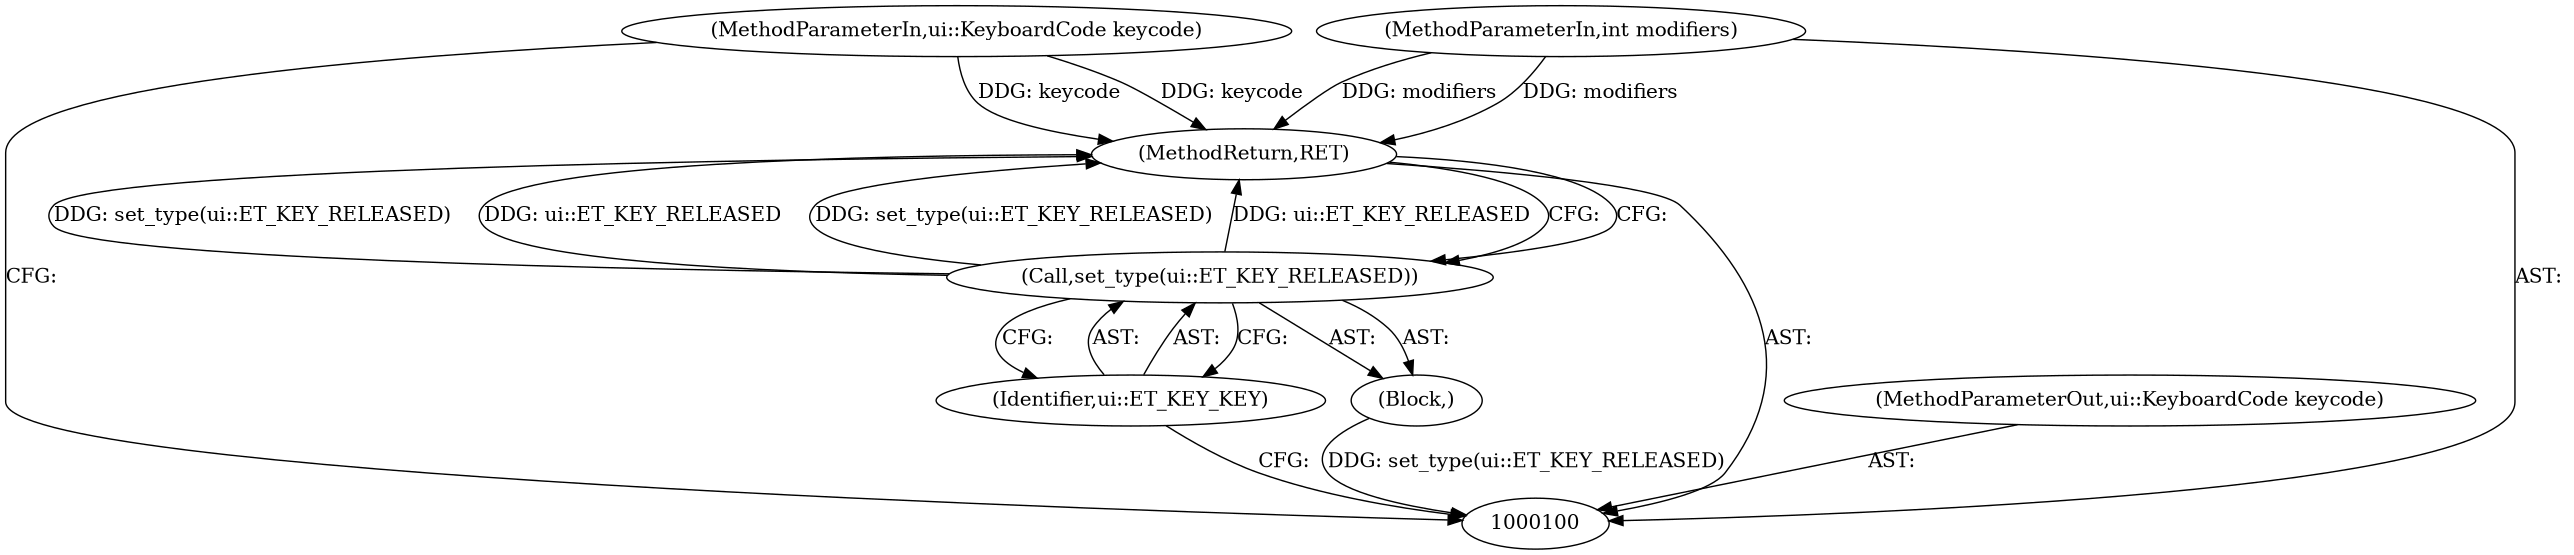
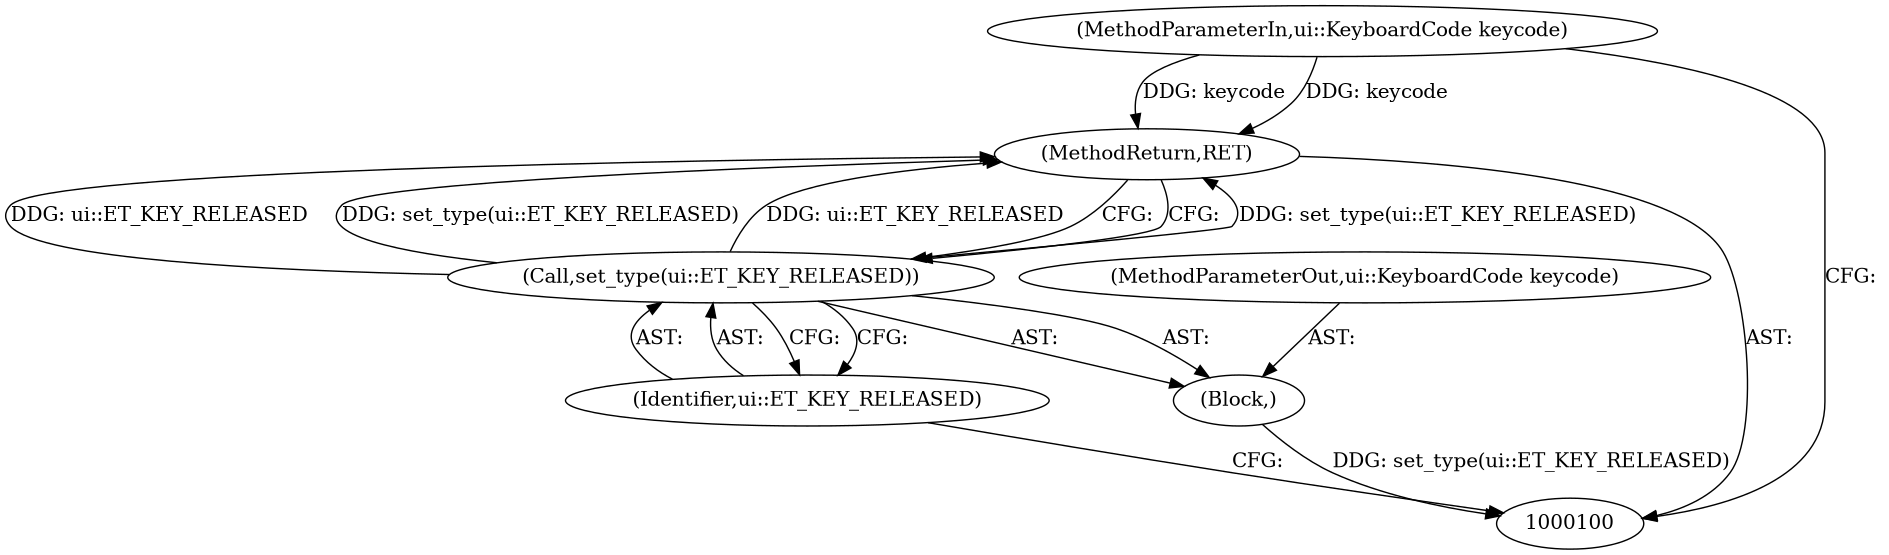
(1561, 31) -> none
(1131, 401) -> (807, 401)
(1814, 466) -> (1306, 335)
